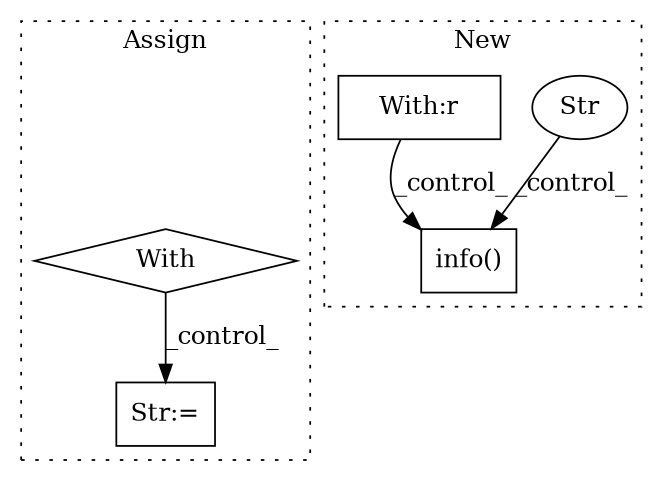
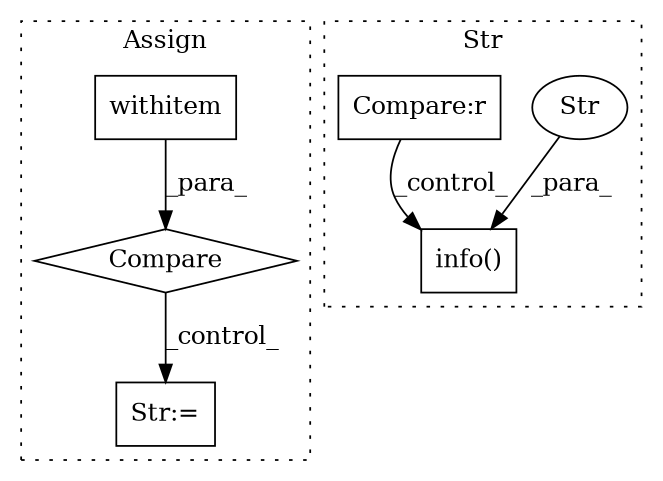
(483, 41) -> (483, 41)
none -> (166, 108)
(419, 108) -> (419, 108)
(571, 184) -> (571, 184)
(166, 261) -> (166, 261)
